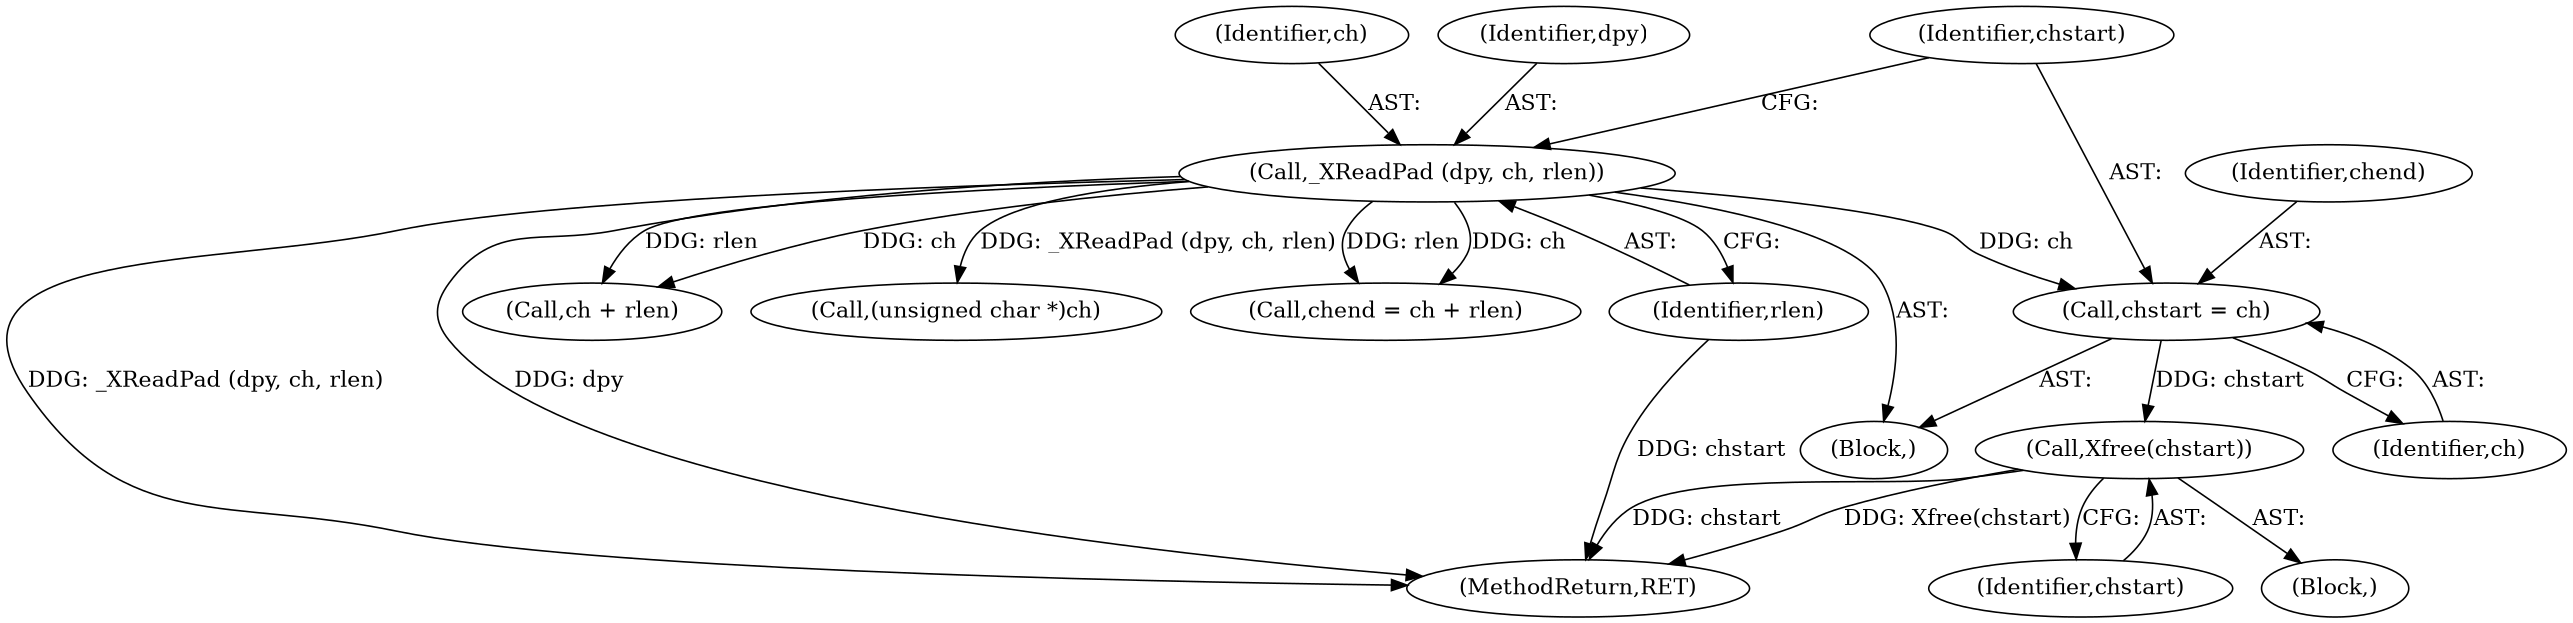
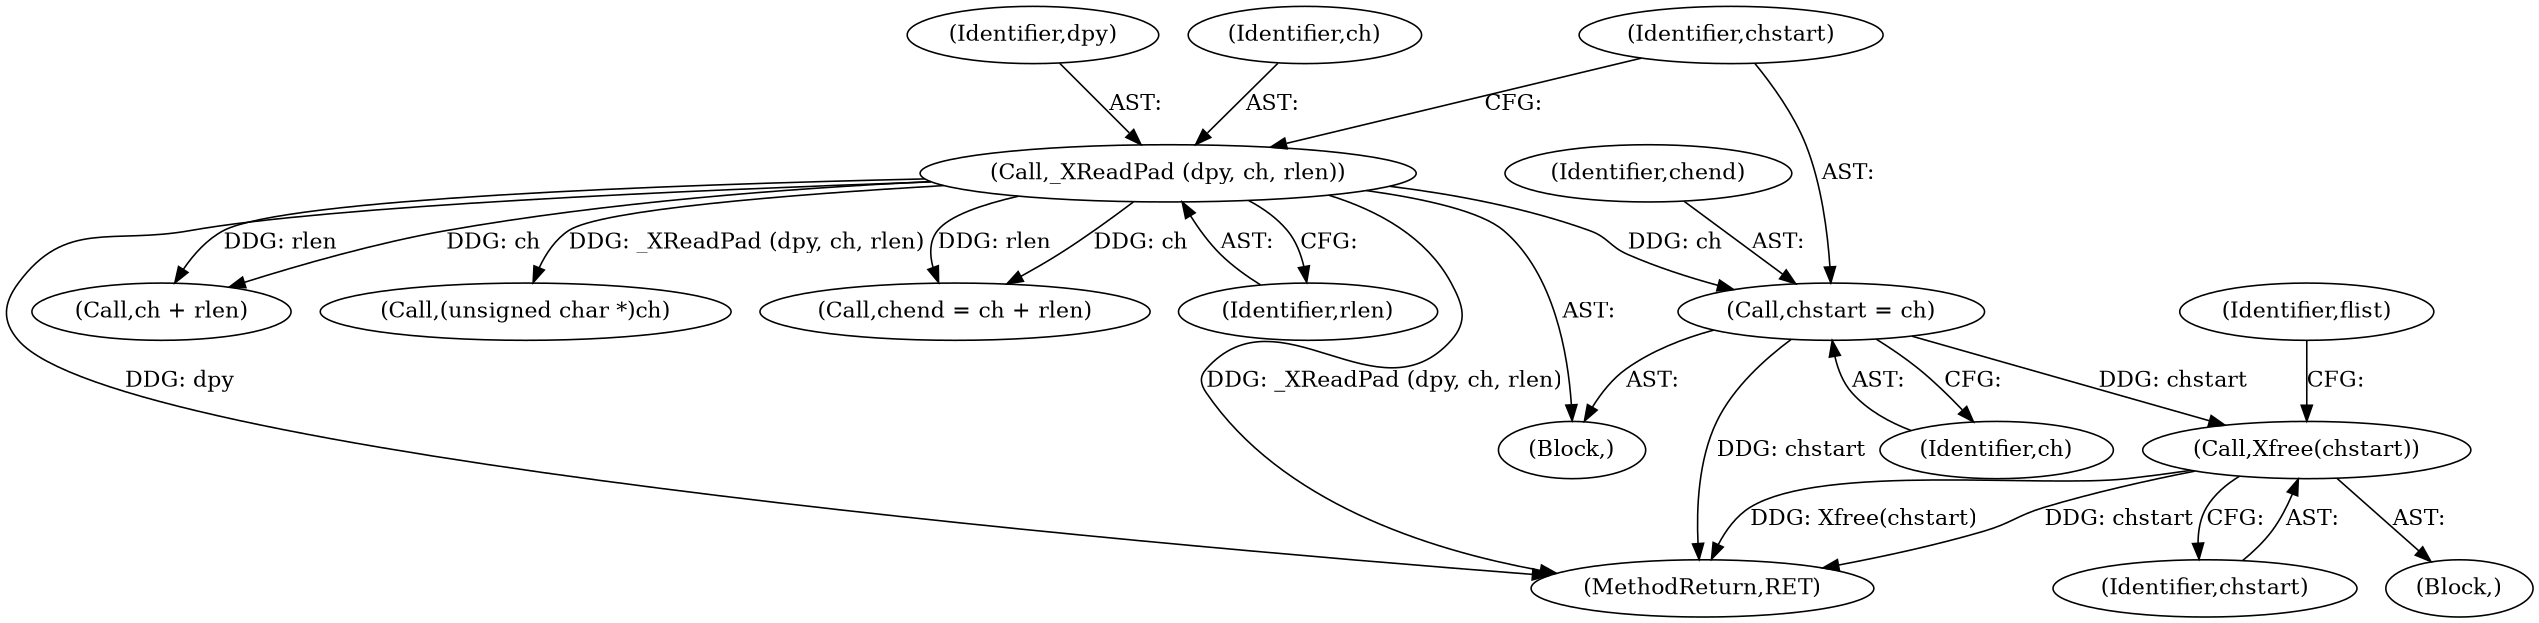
none -> (2307, 312)
(1631, 431) -> (1714, 427)
